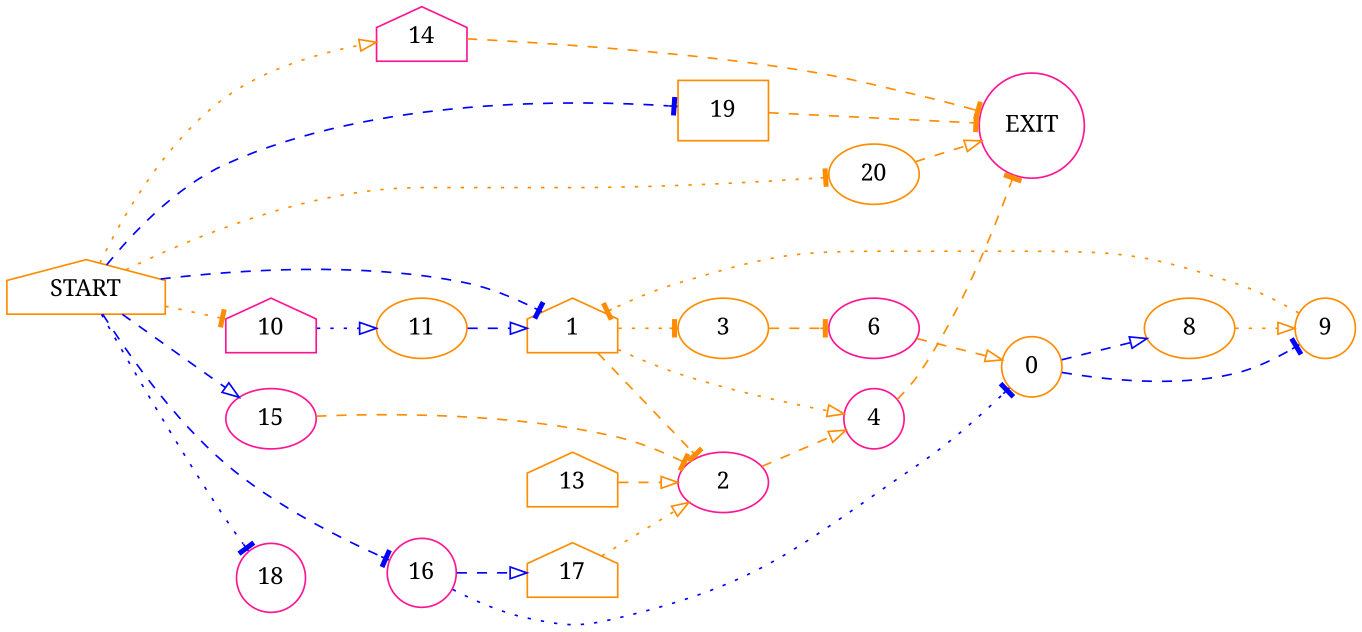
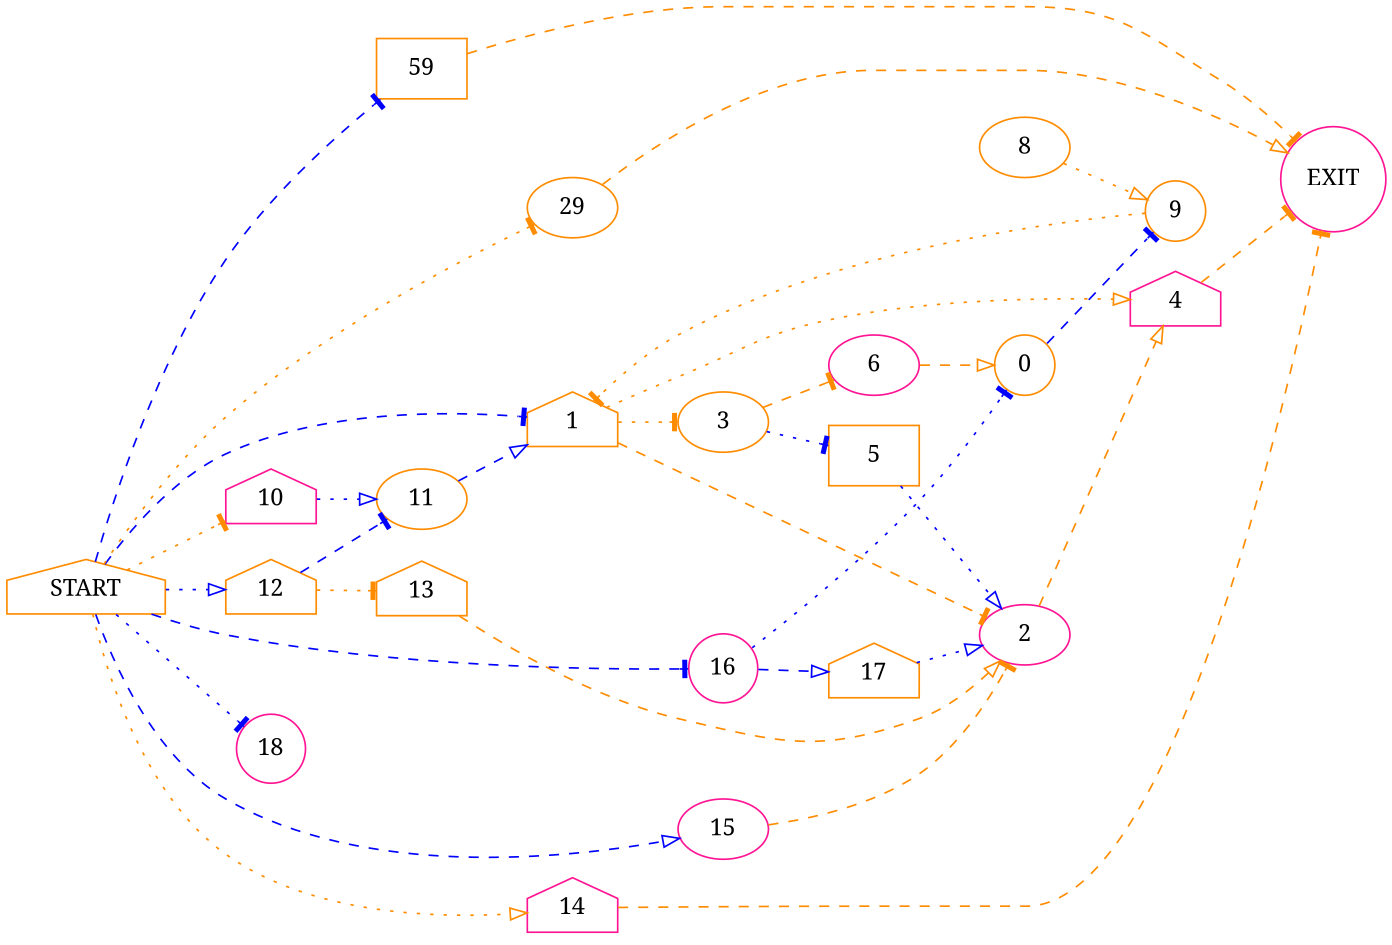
(723, 111) -> (422, 69)
(874, 174) -> (573, 208)
(1096, 351) -> none
(874, 419) -> (1176, 301)
none -> (874, 456)
(638, 534) -> (941, 656)
none -> (271, 590)
